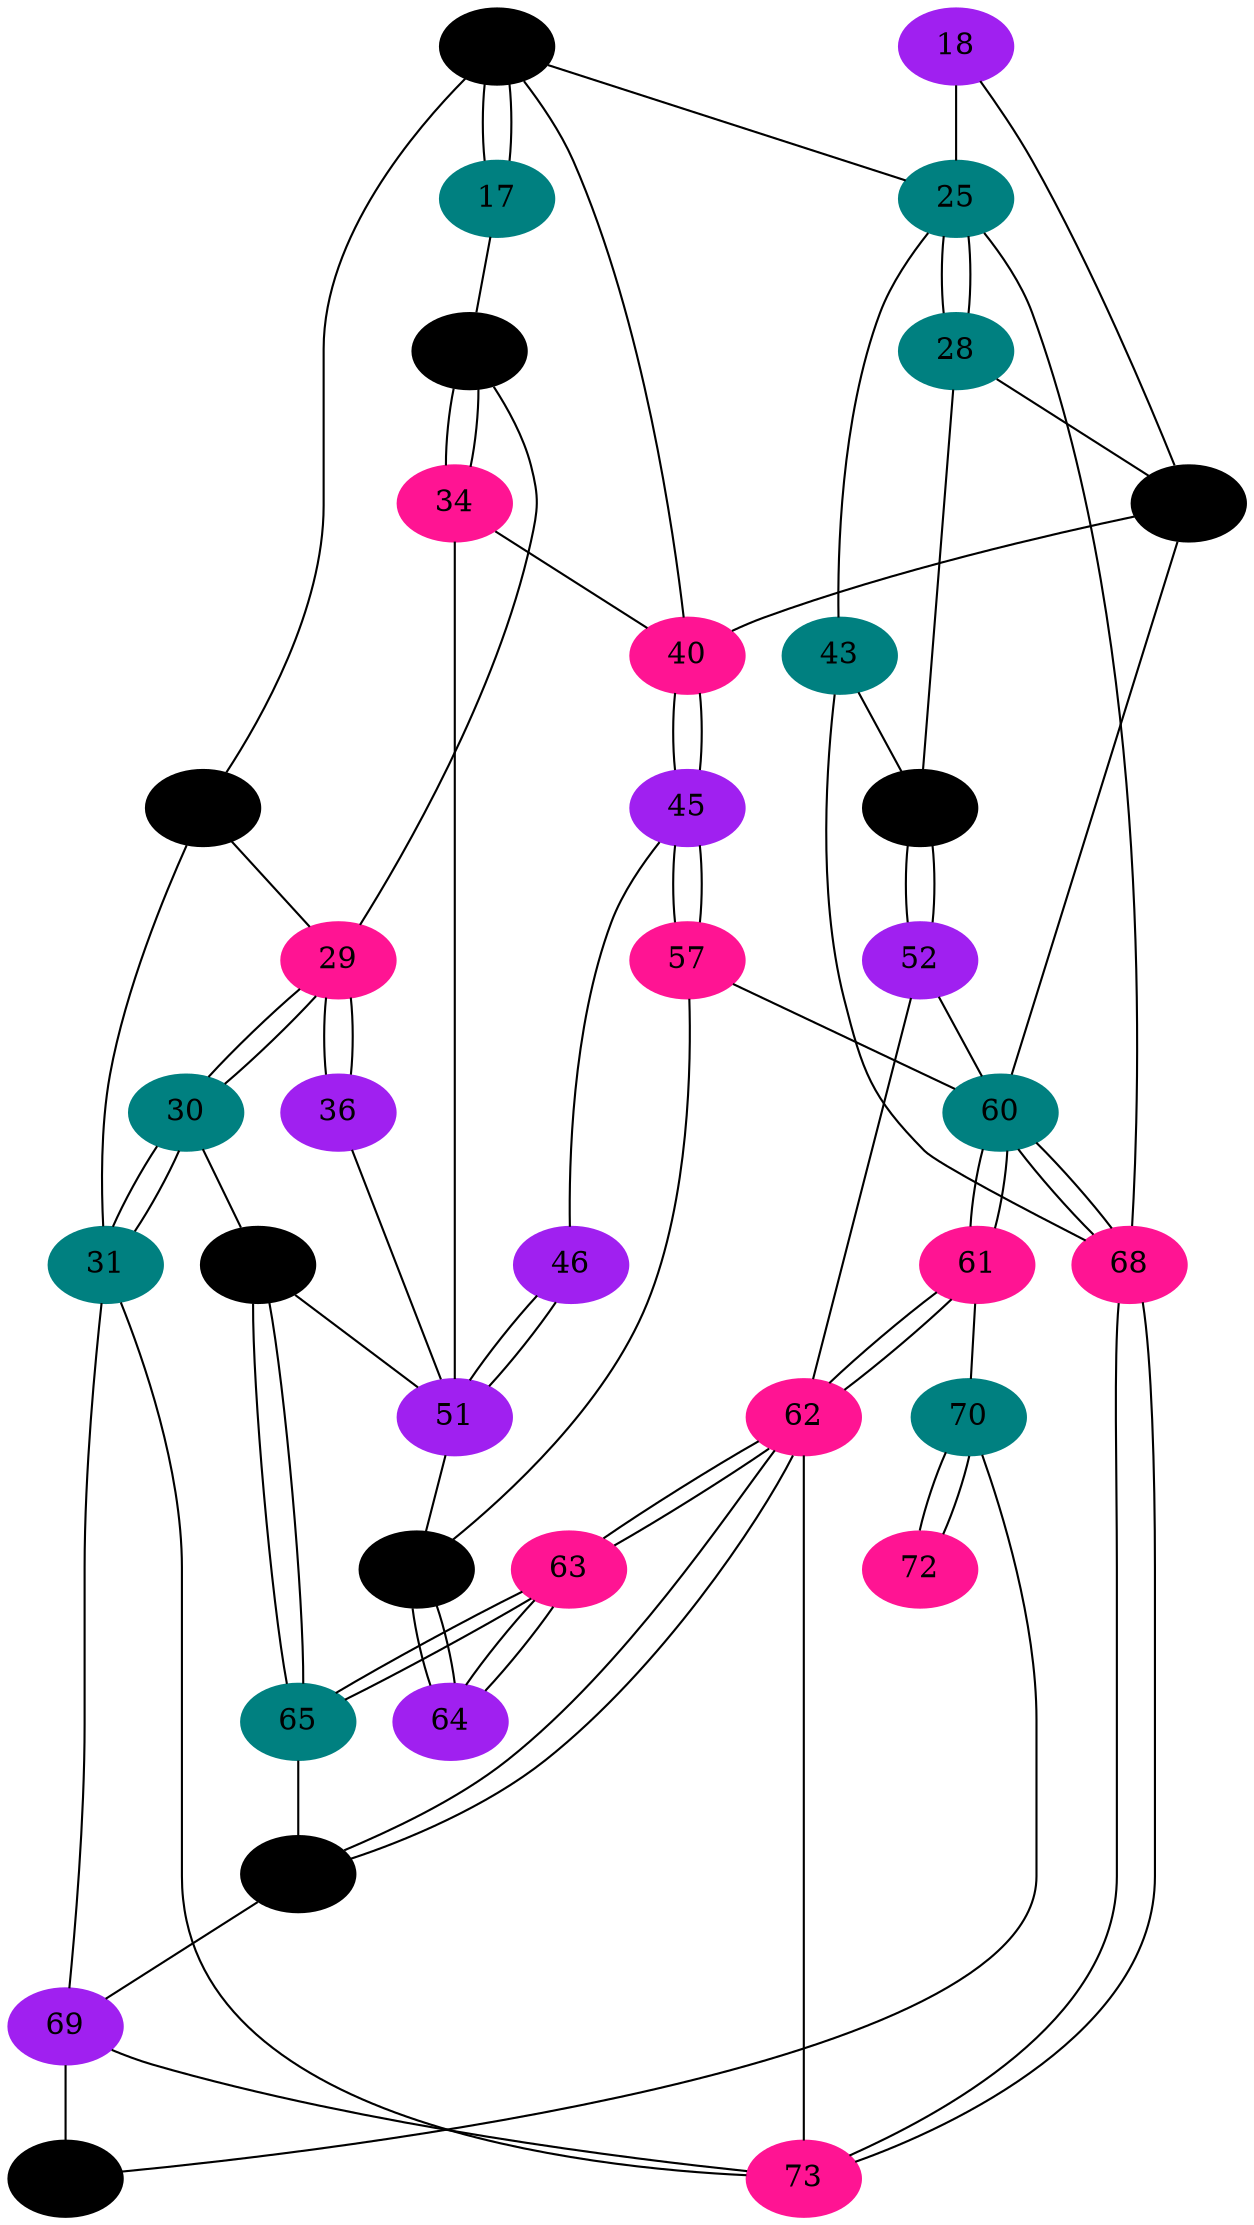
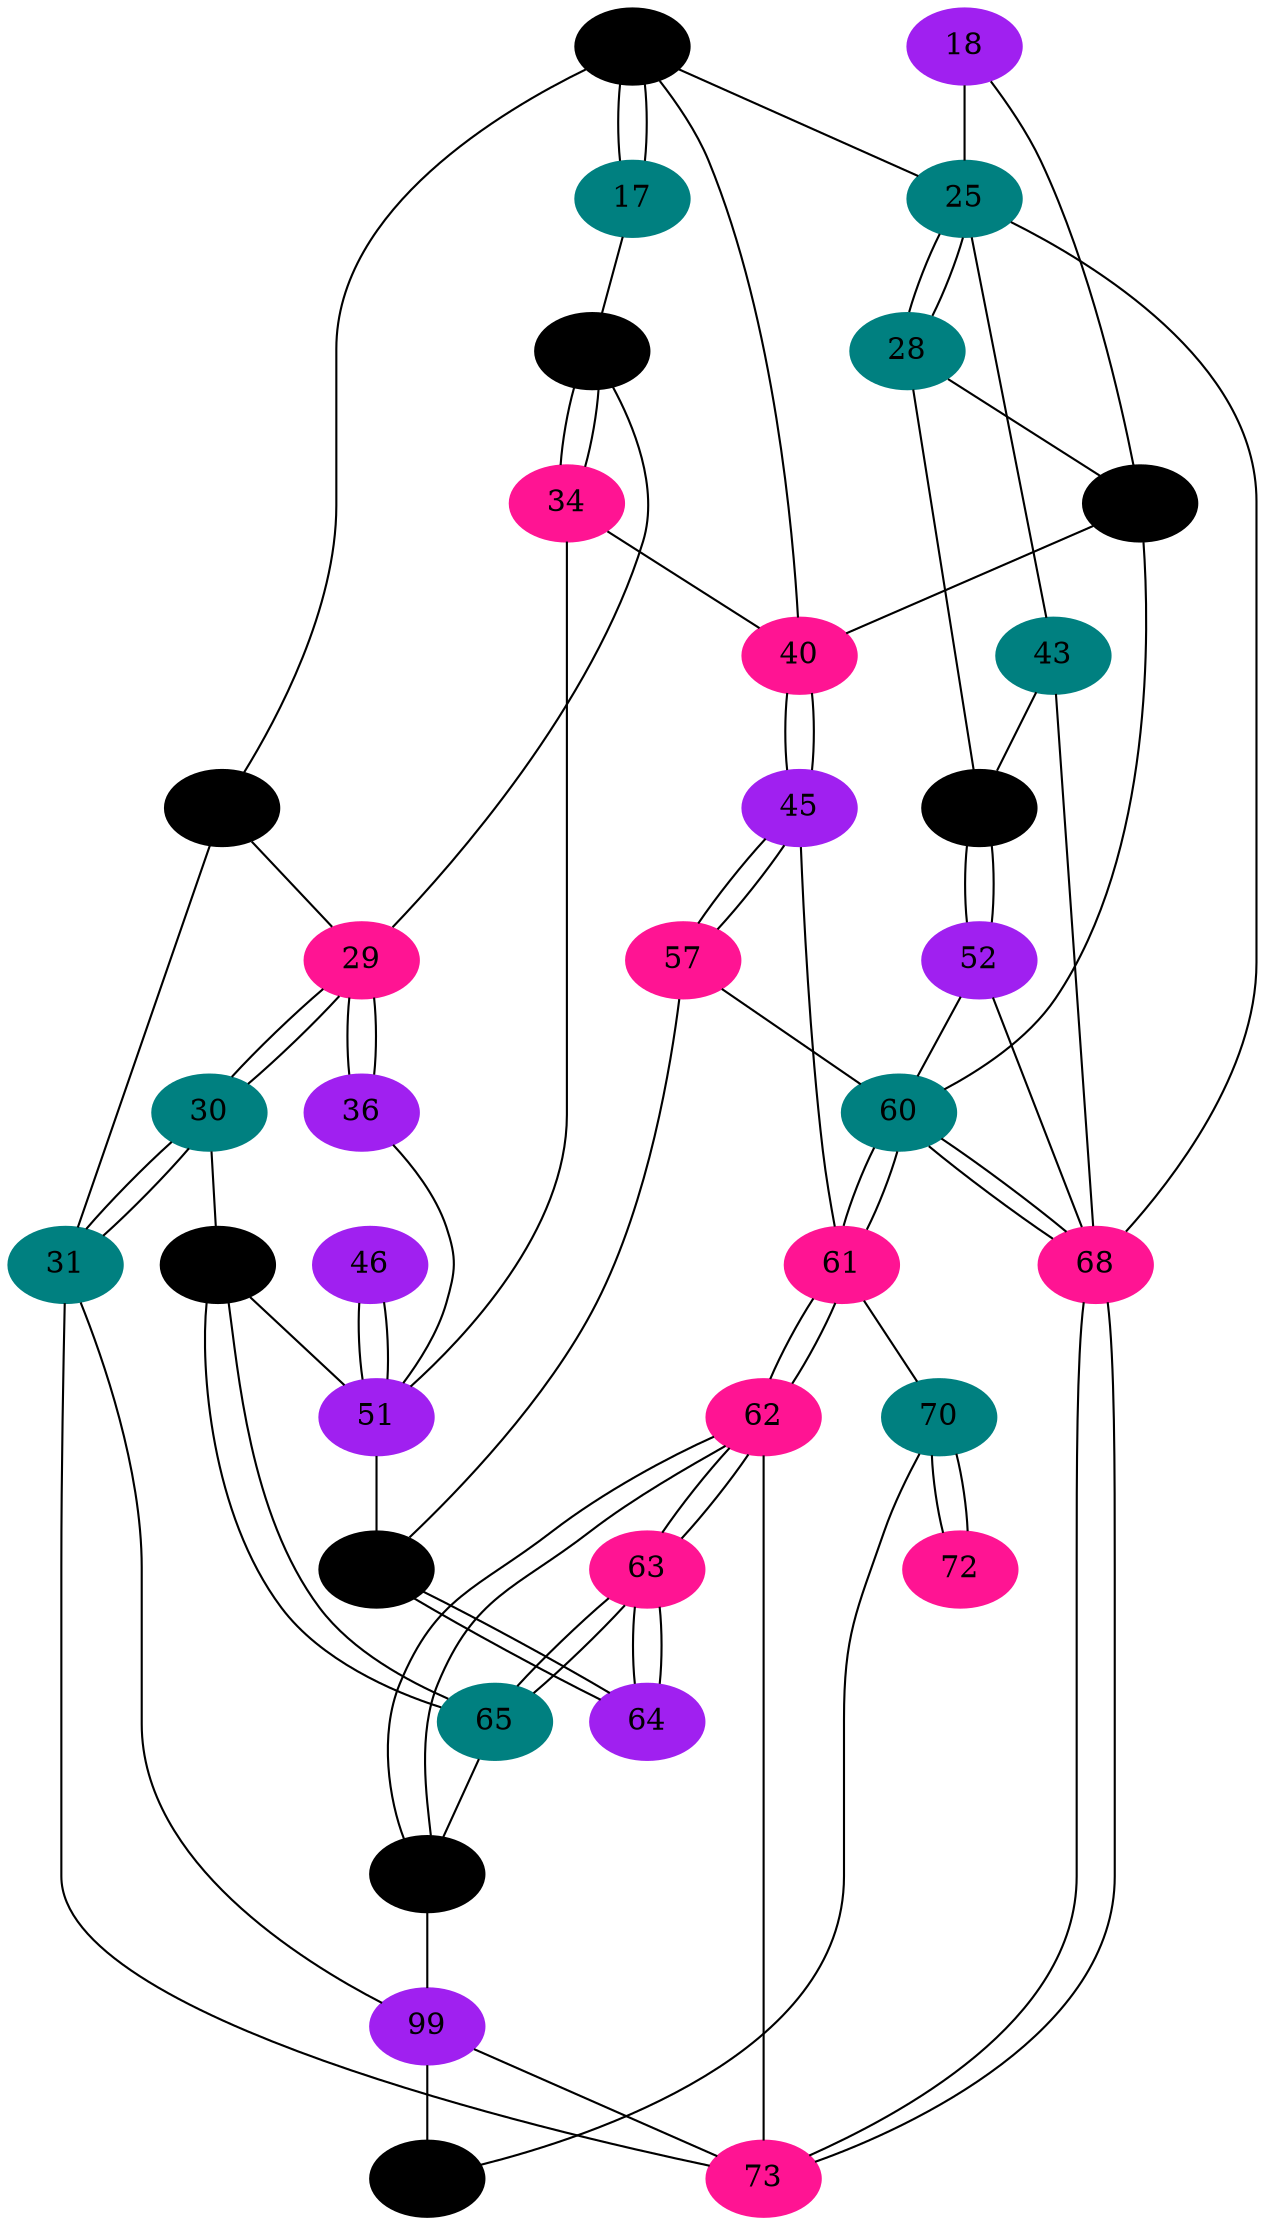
(584, 1026) -> (811, 1028)
(862, 1189) -> (1037, 1112)
(66, 2026) -> (427, 2026)
